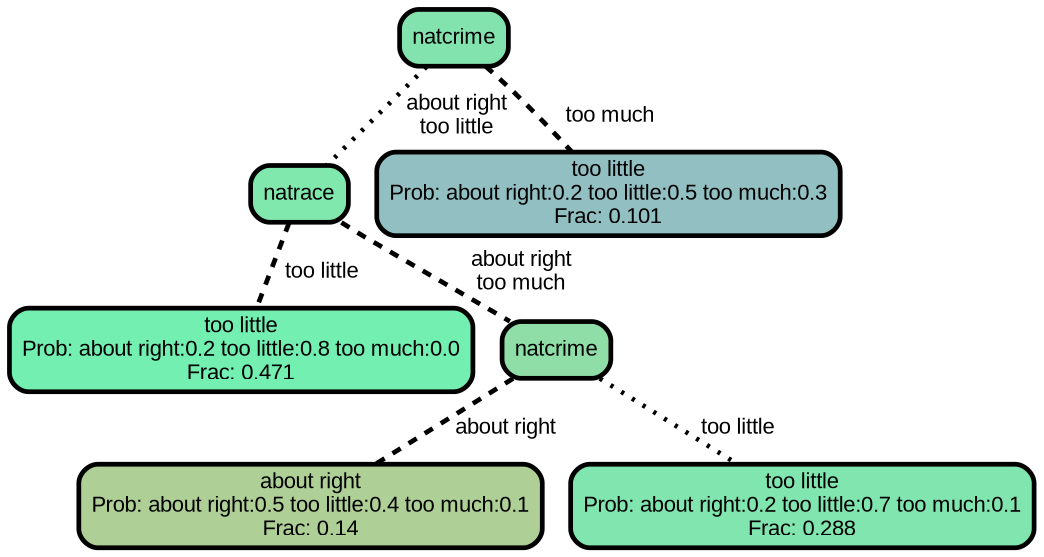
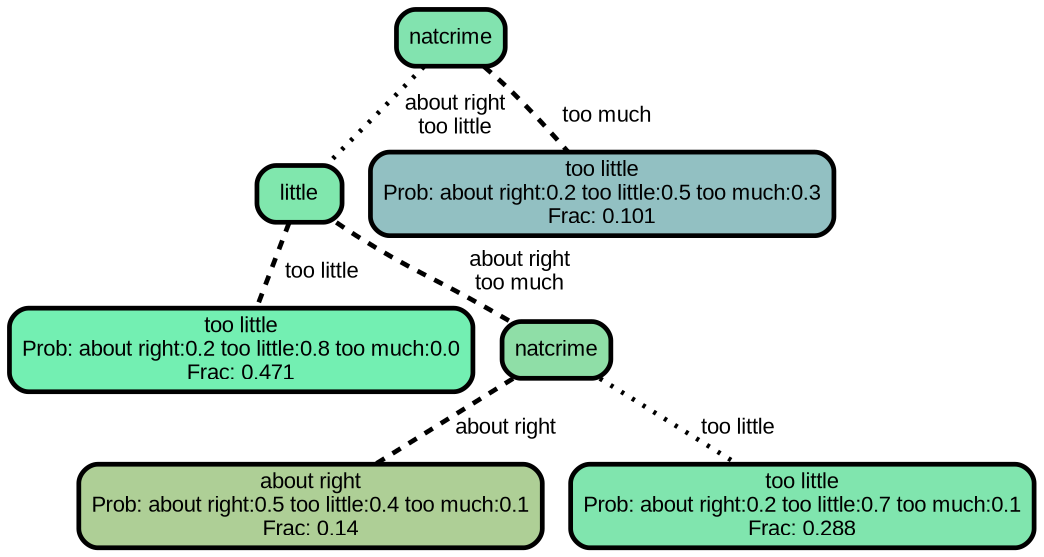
(300, 194) -> (300, 194)
